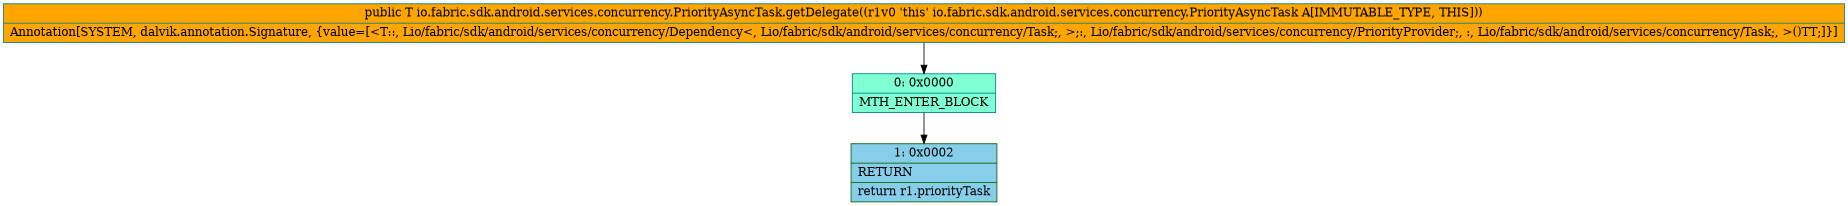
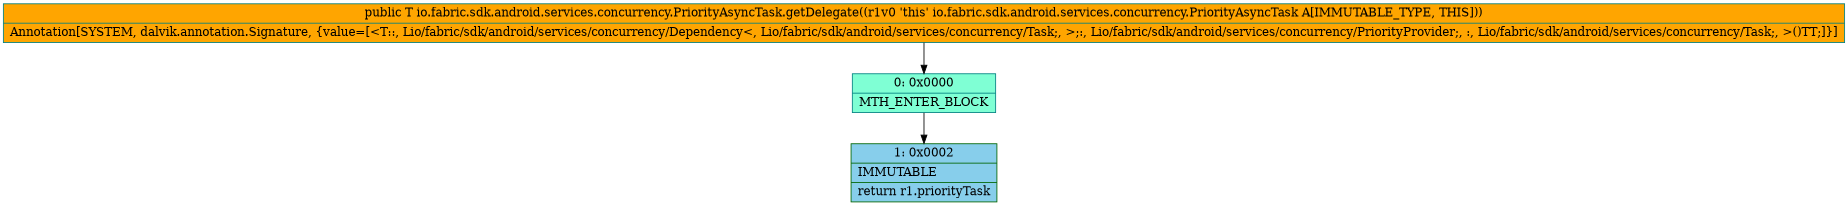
(885, 172) -> (897, 172)
